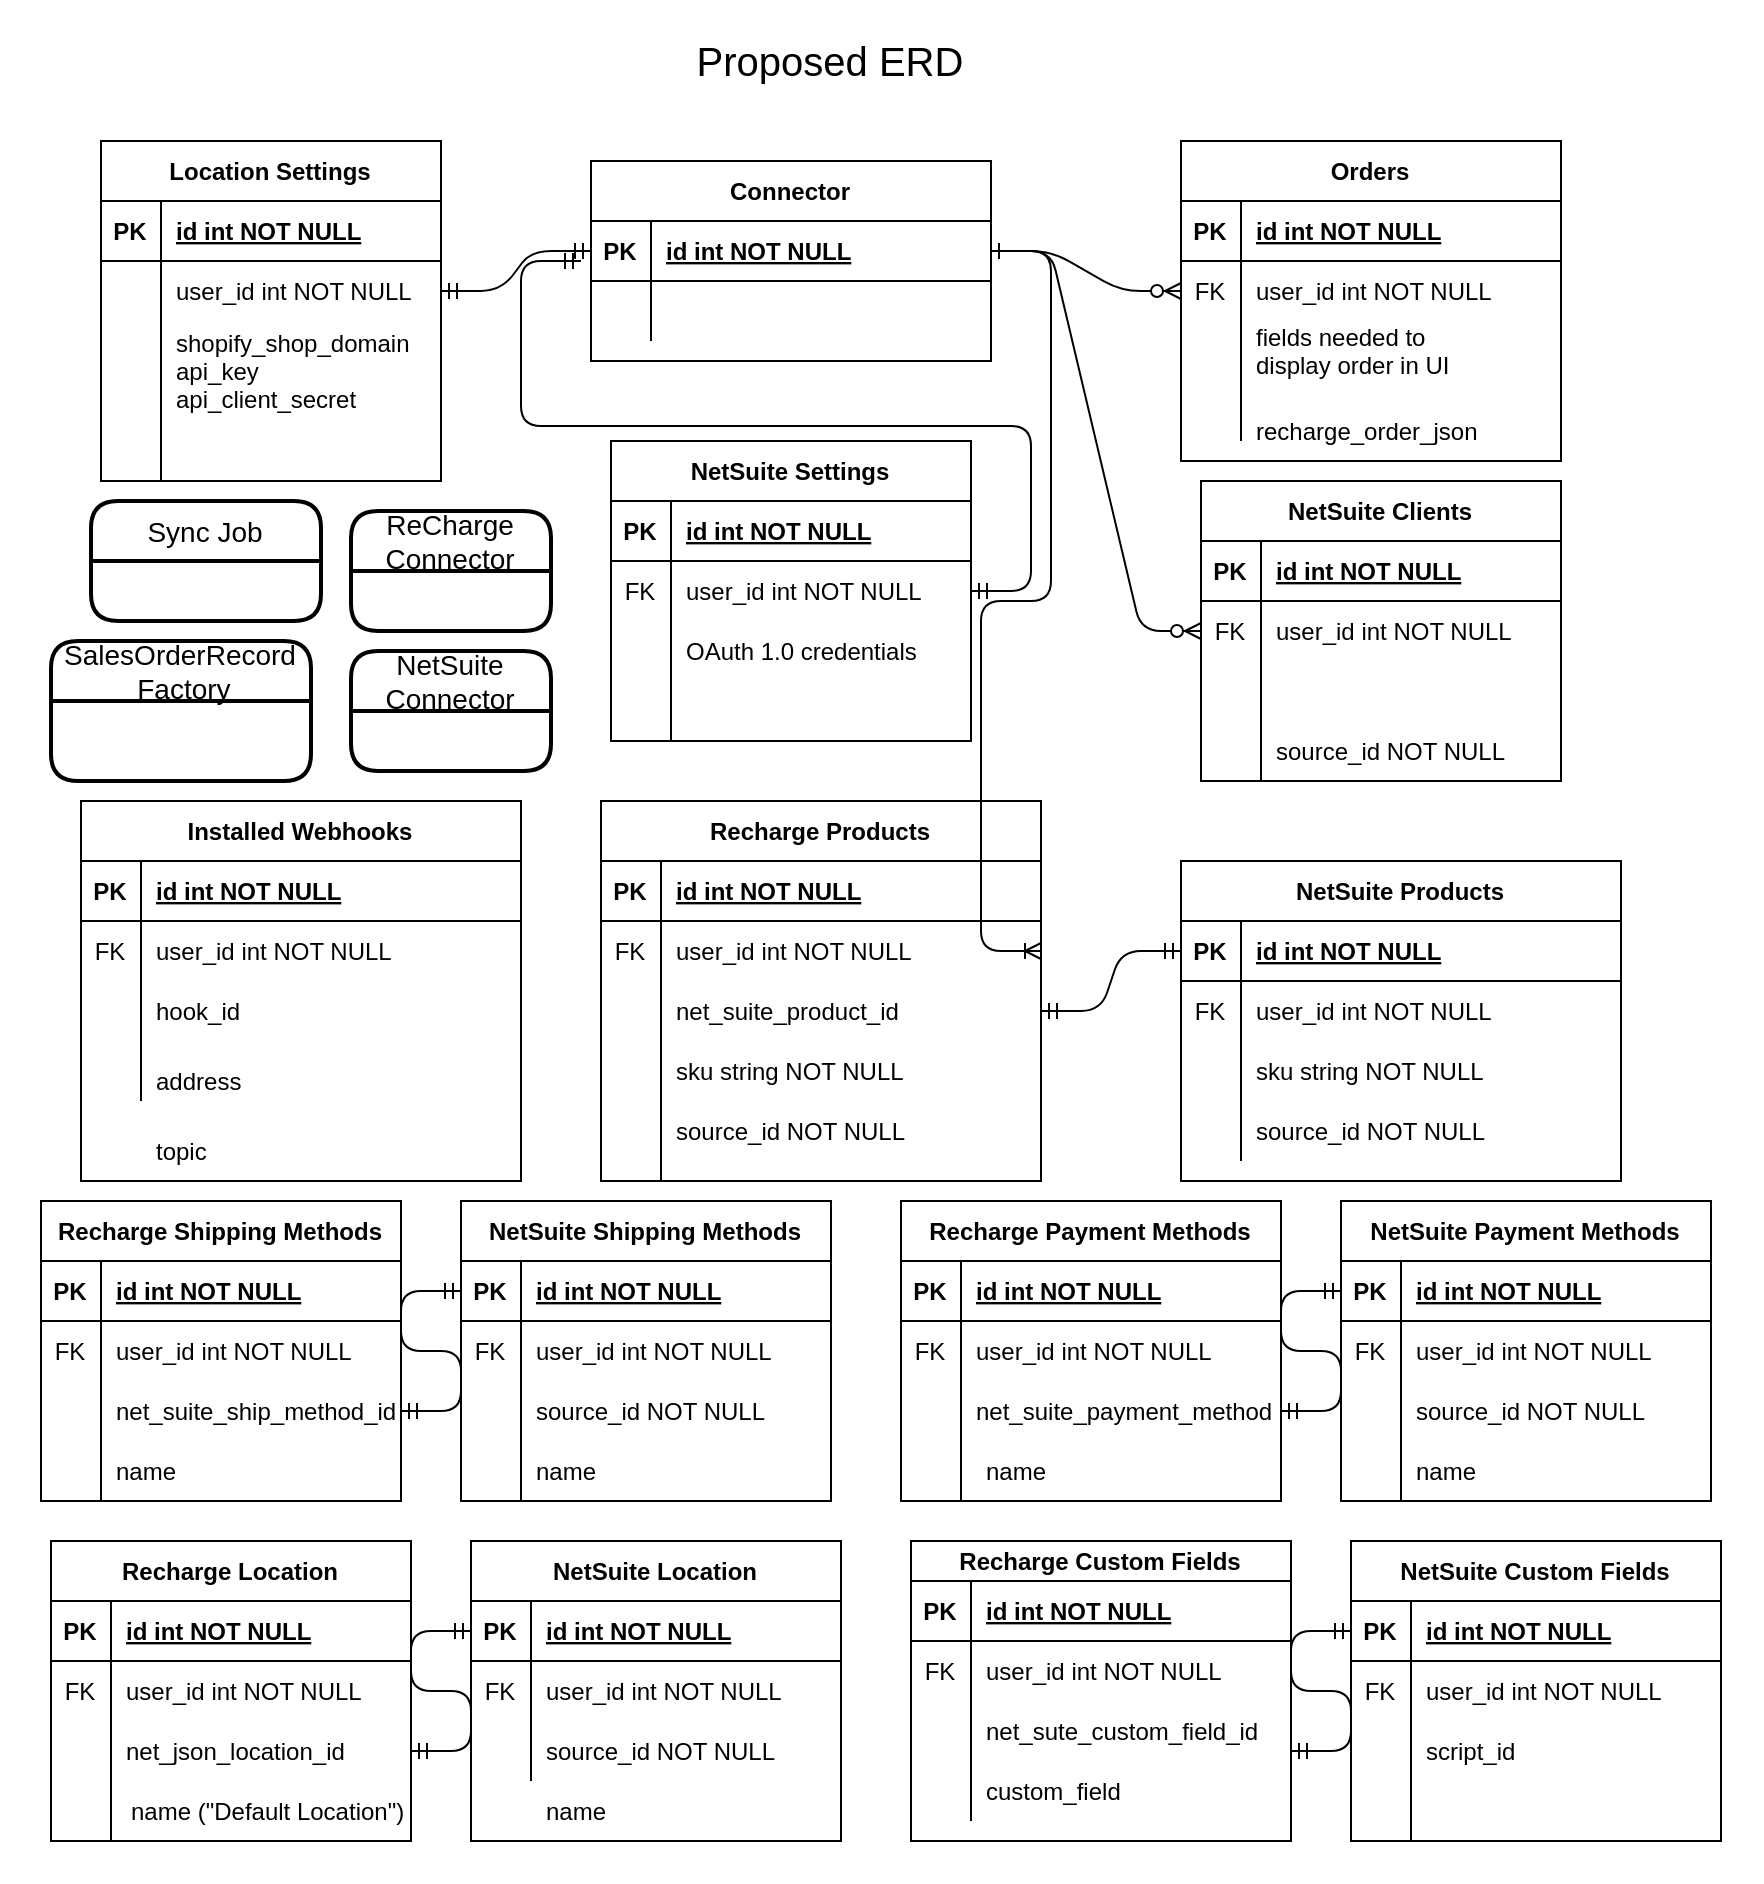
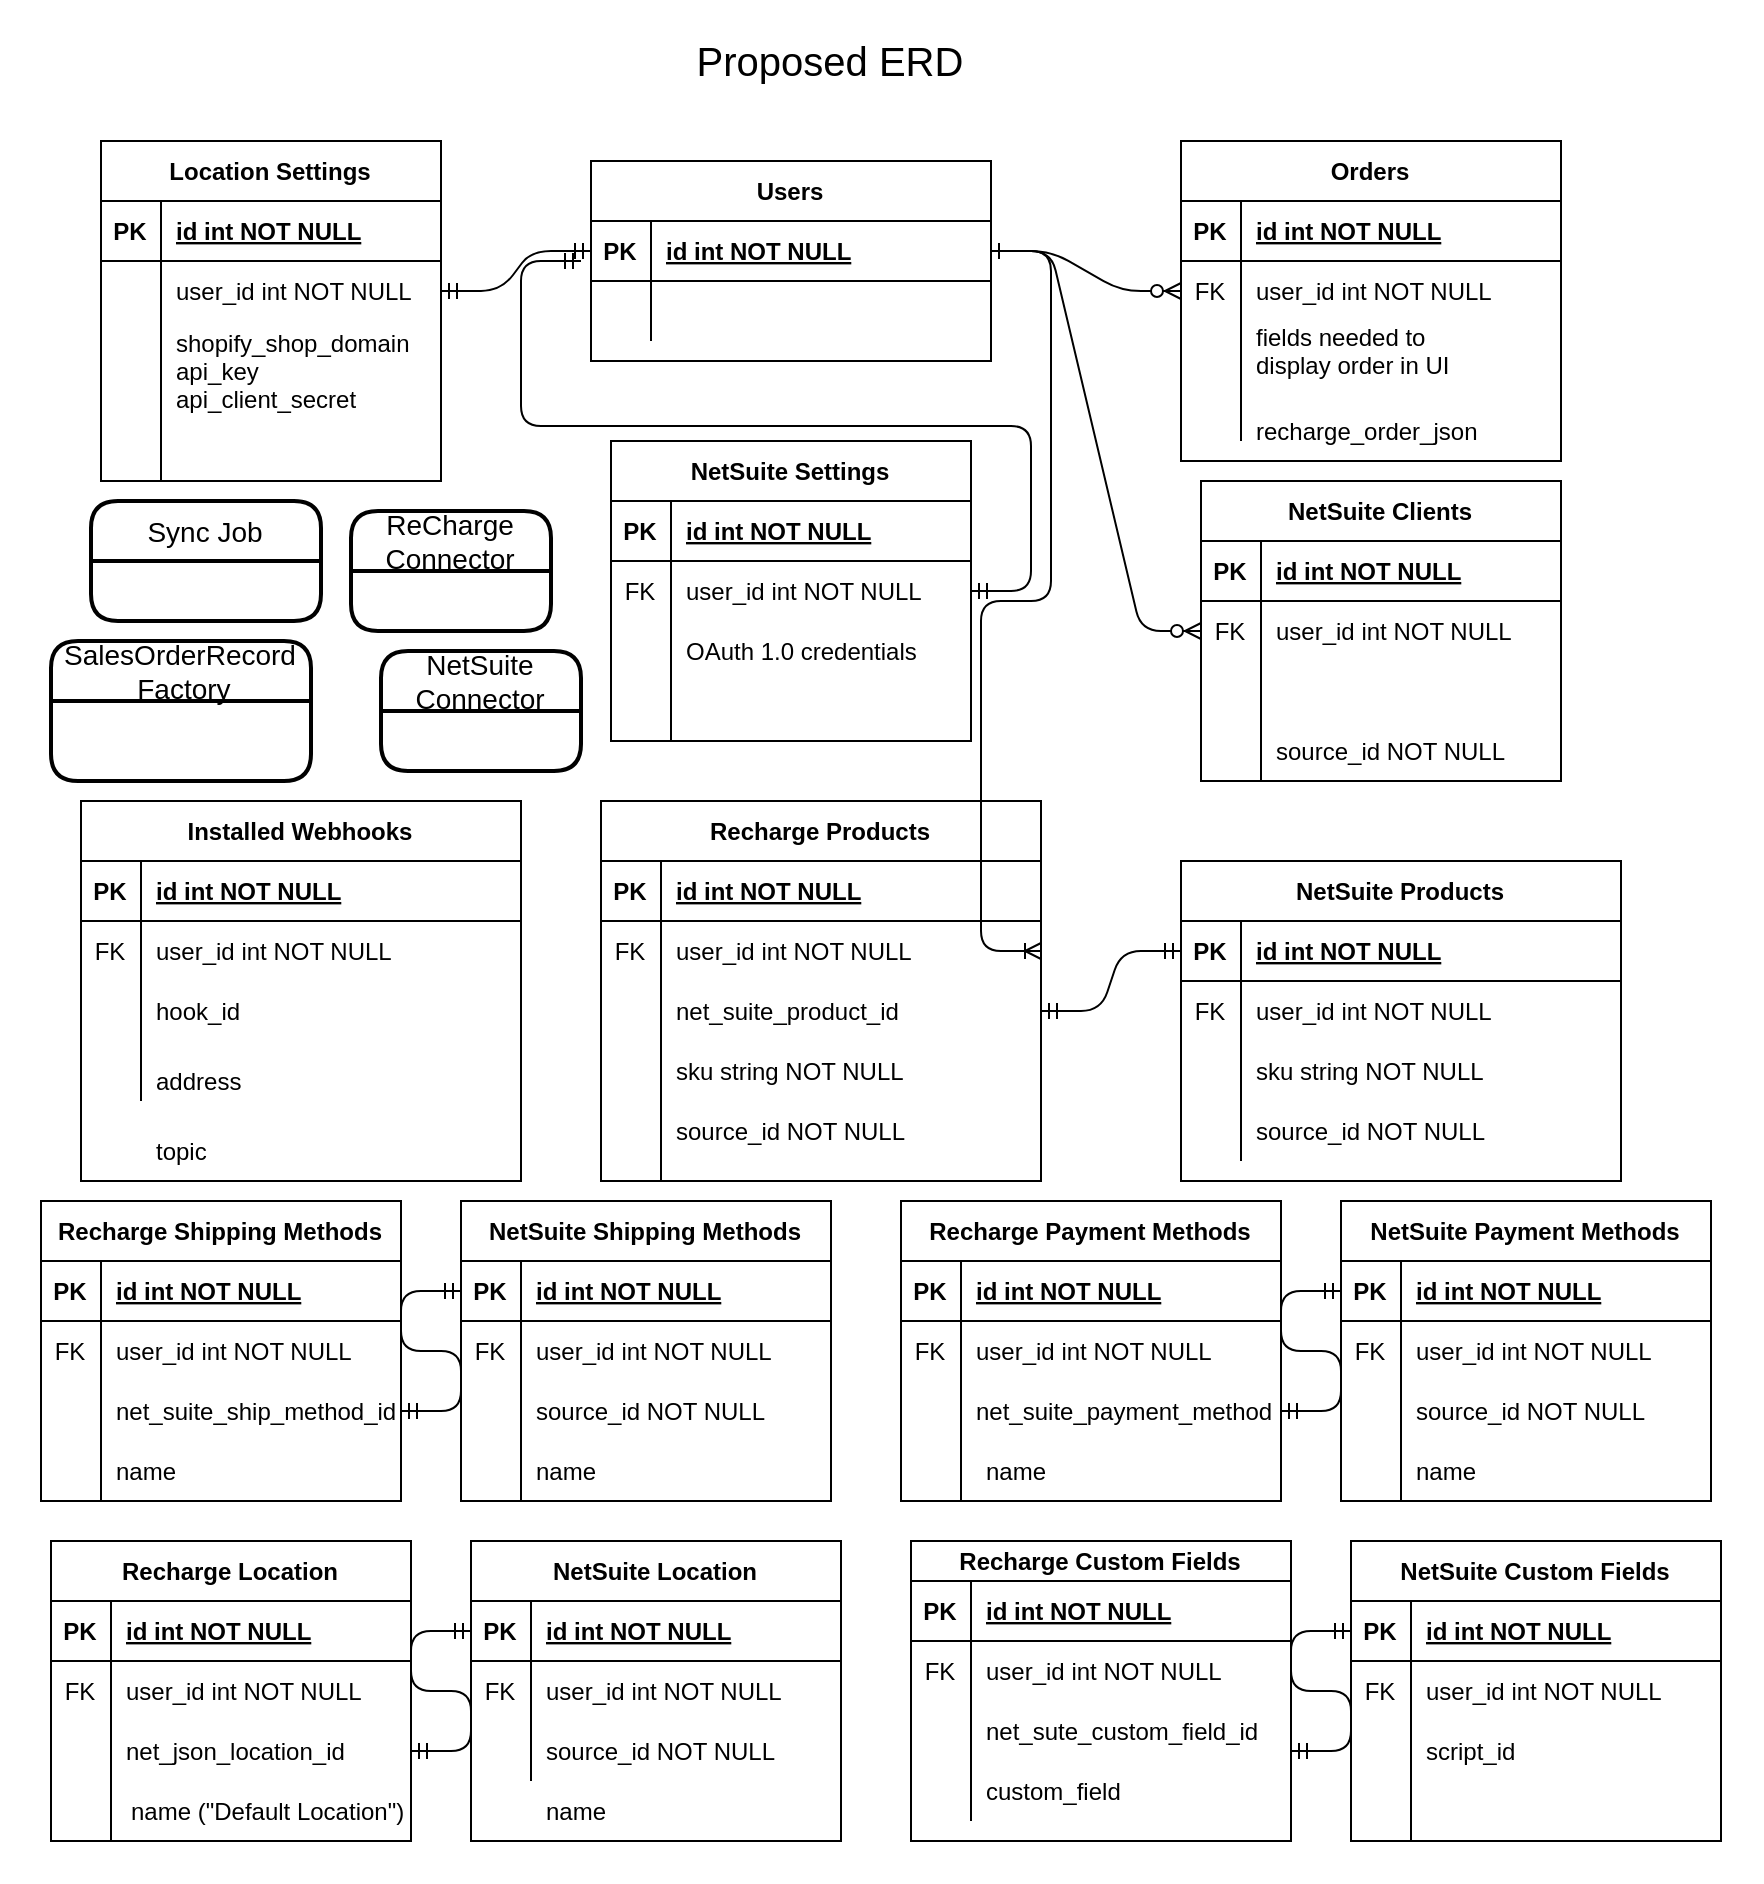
(790, 192) -> (790, 192)
(451, 711) -> (481, 711)
